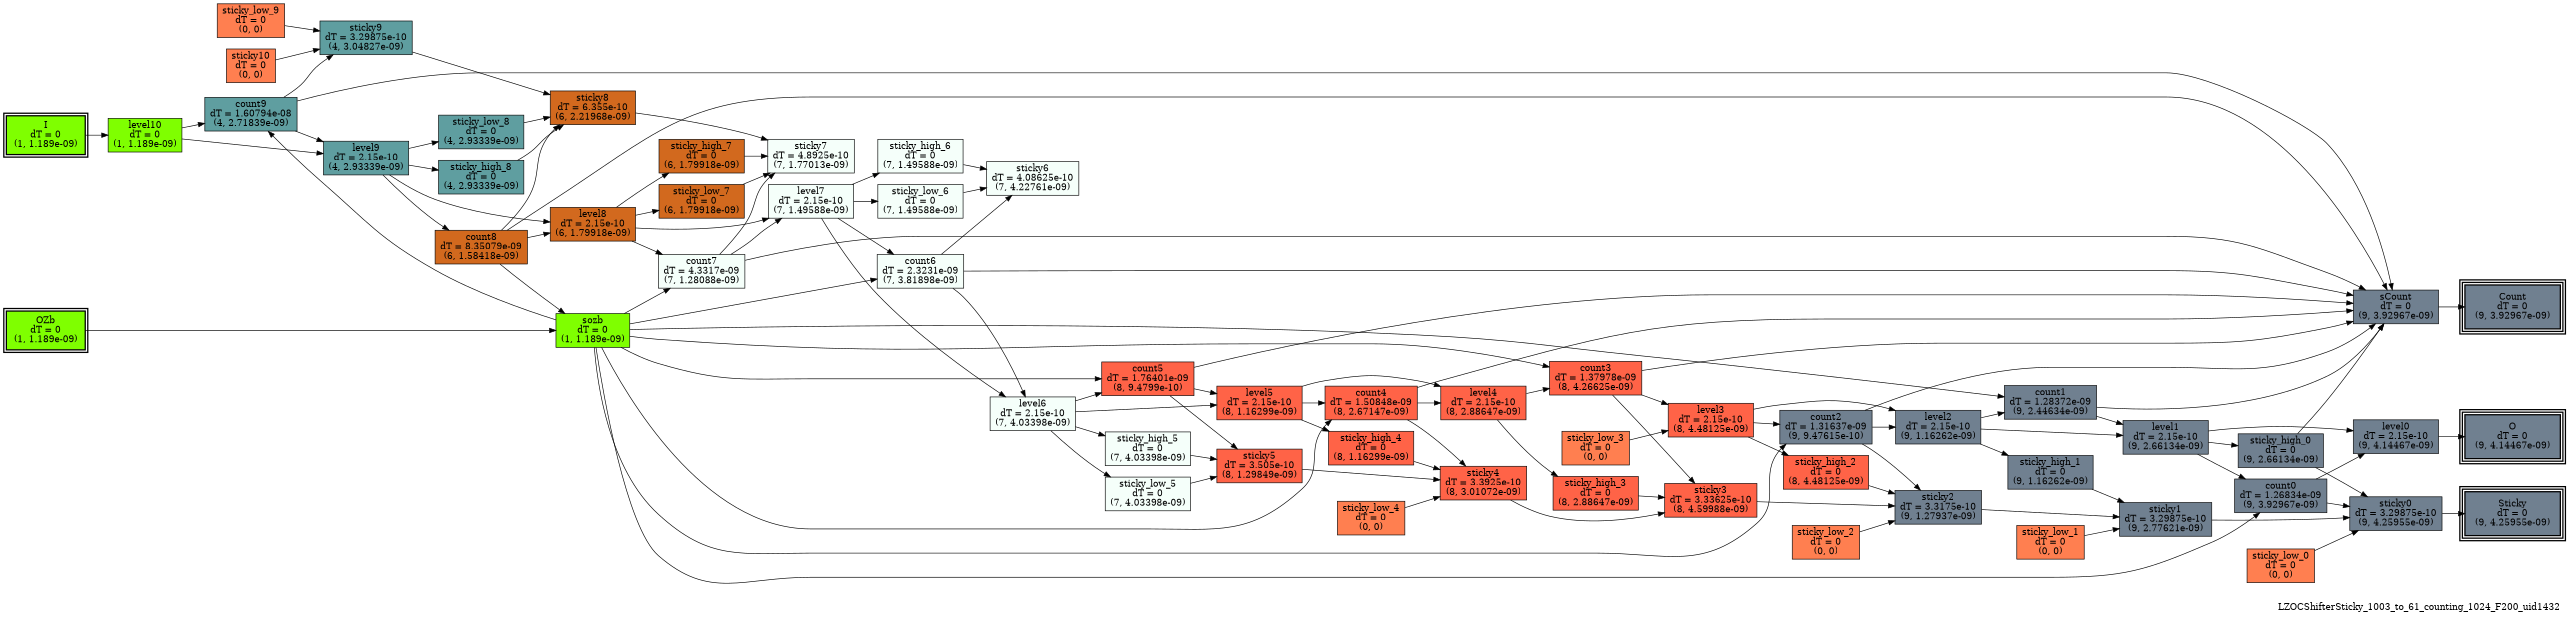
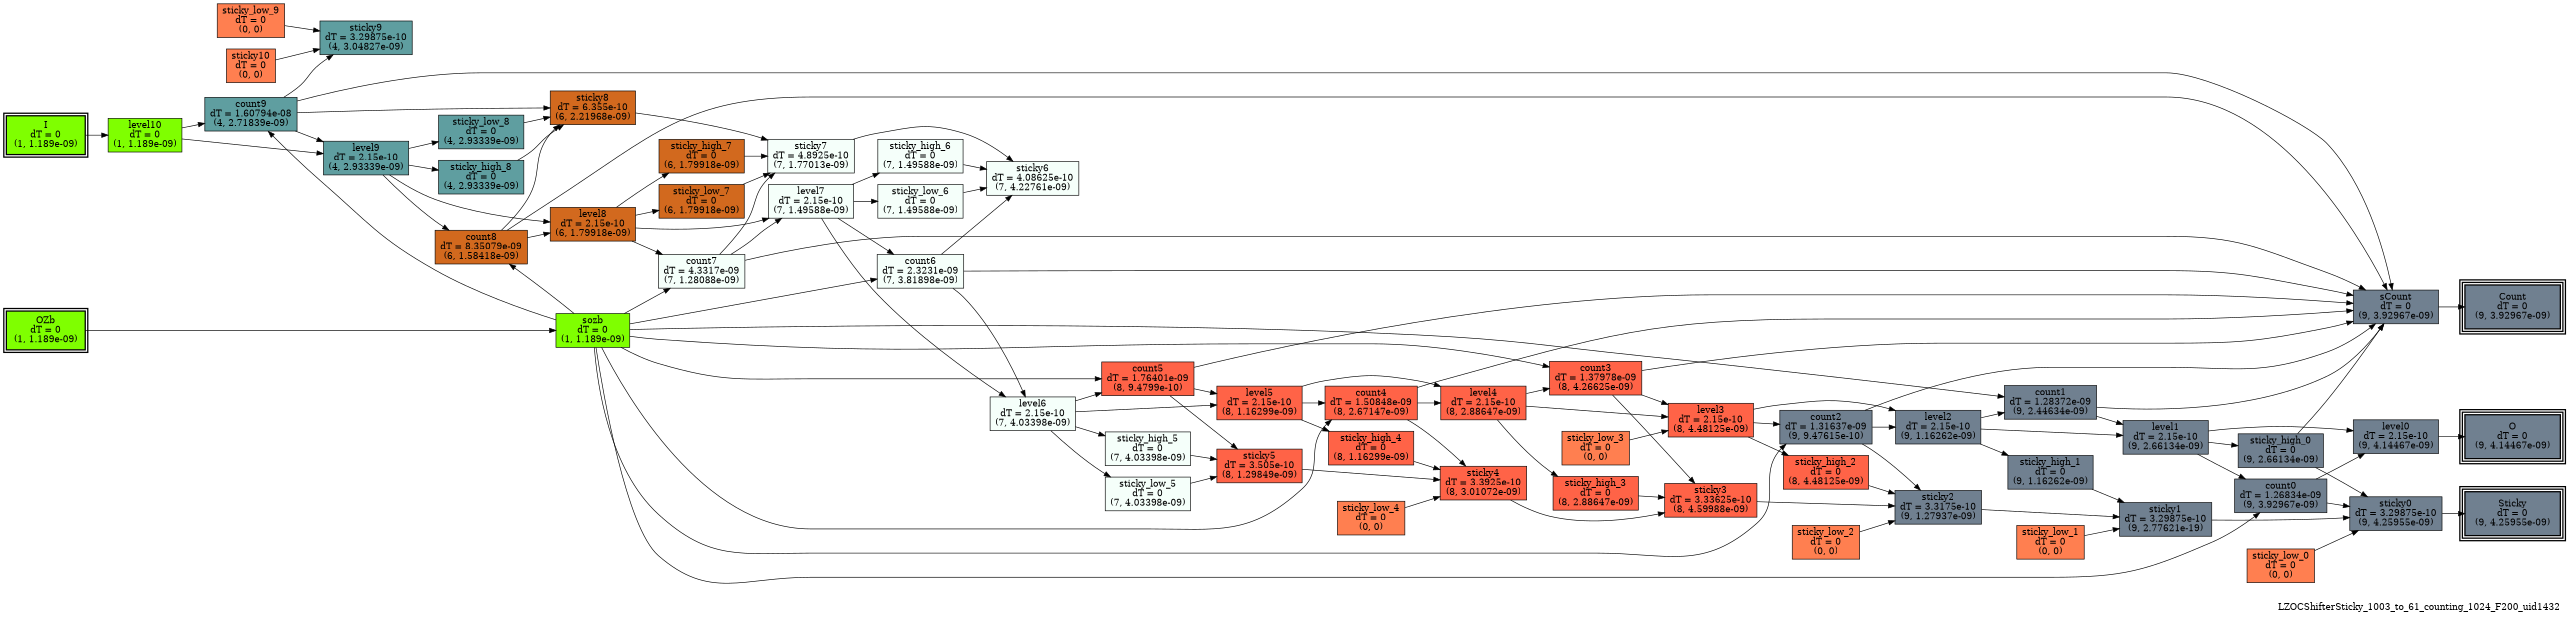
(468, 69) -> (420, 109)
none -> (934, 127)
(529, 287) -> (545, 290)
none -> (1594, 411)
(2166, 519) -> (2166, 519)
